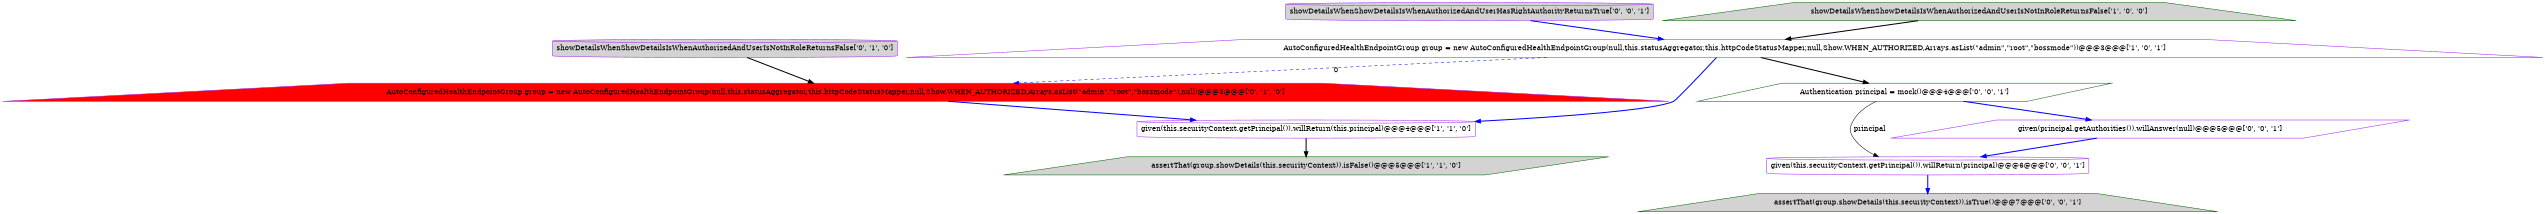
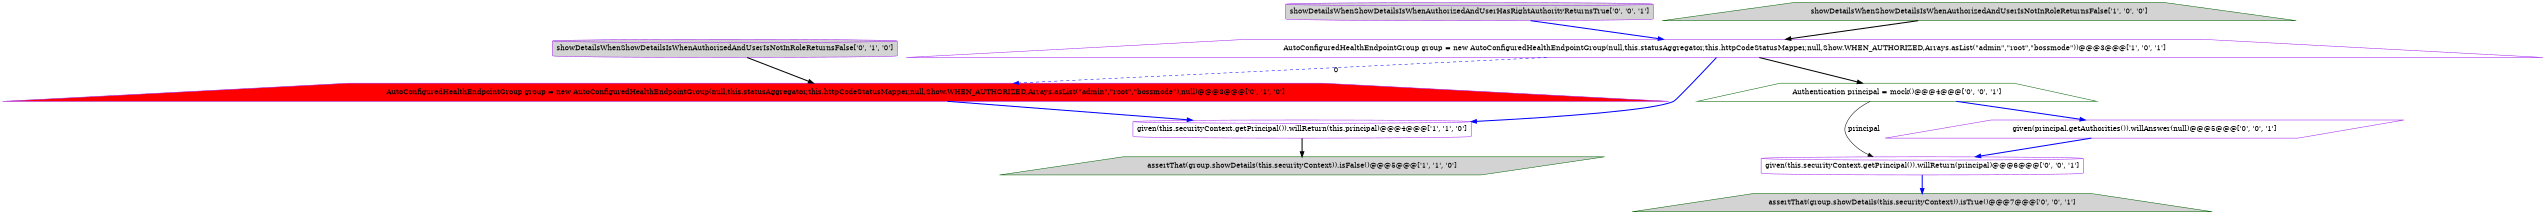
(1905, 92) -> (1897, 92)
